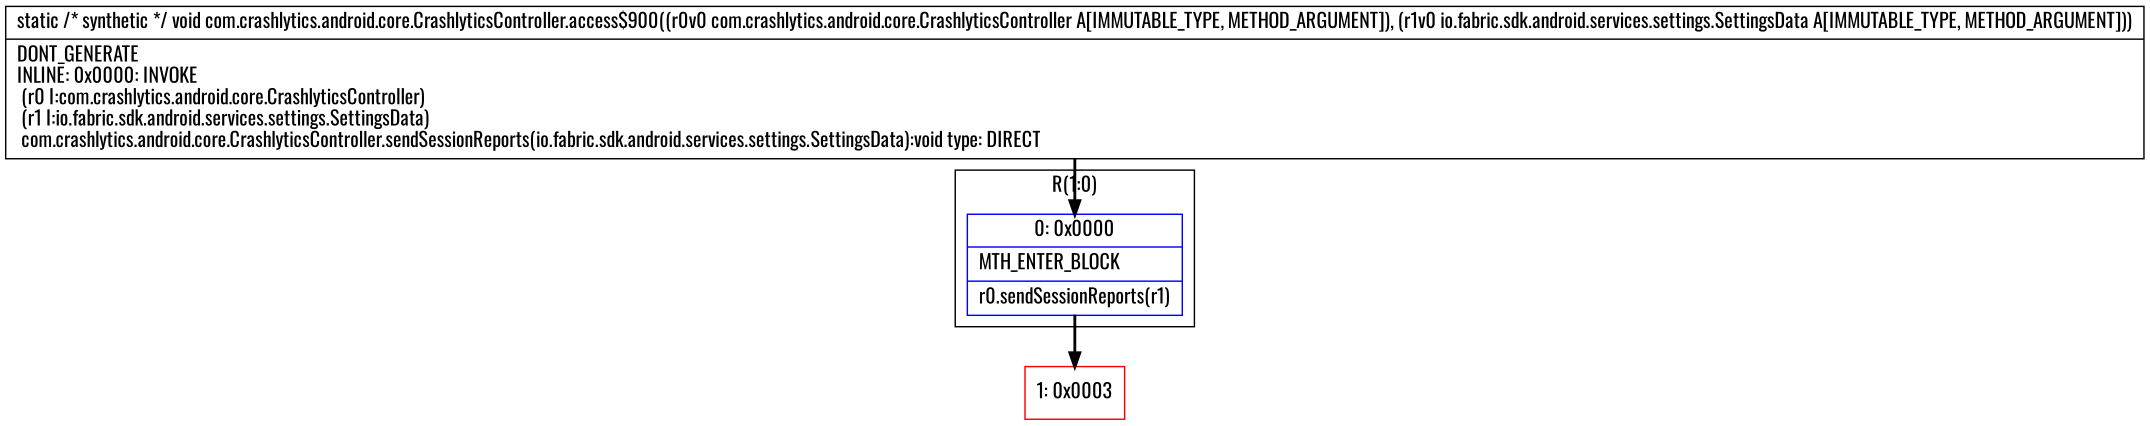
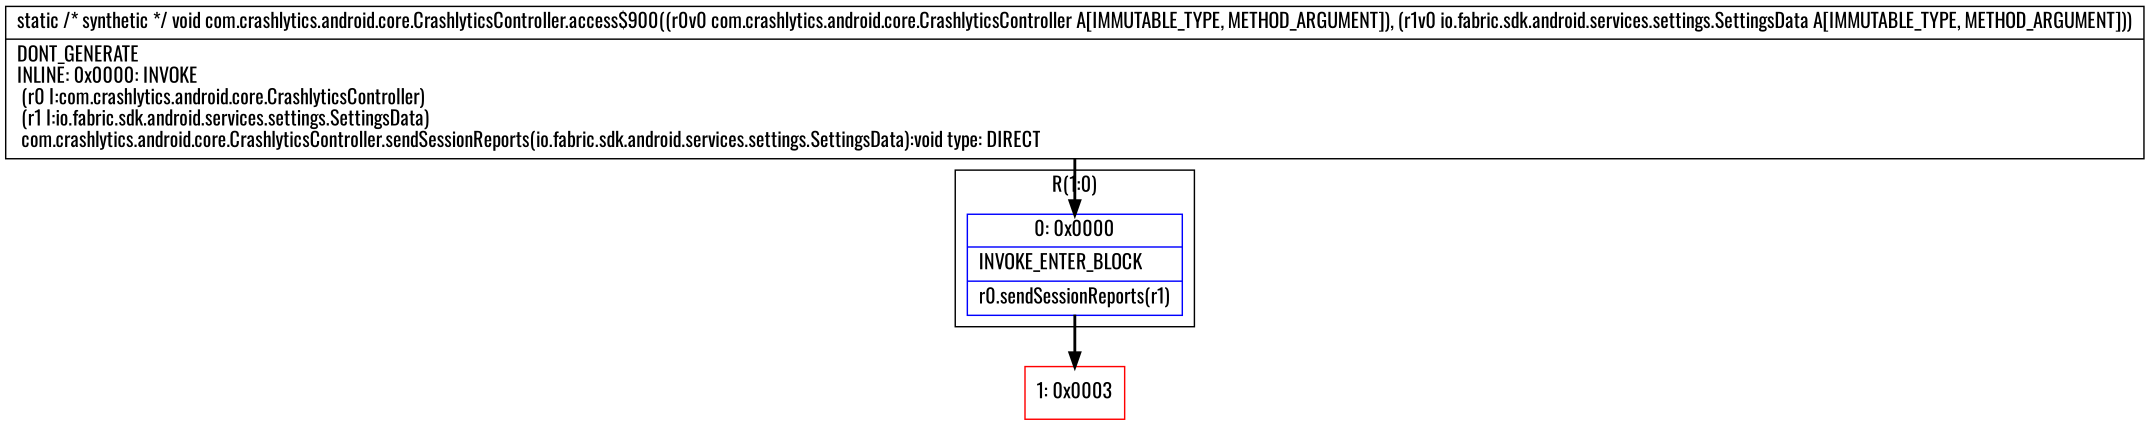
(1050, 263) -> (1061, 263)
